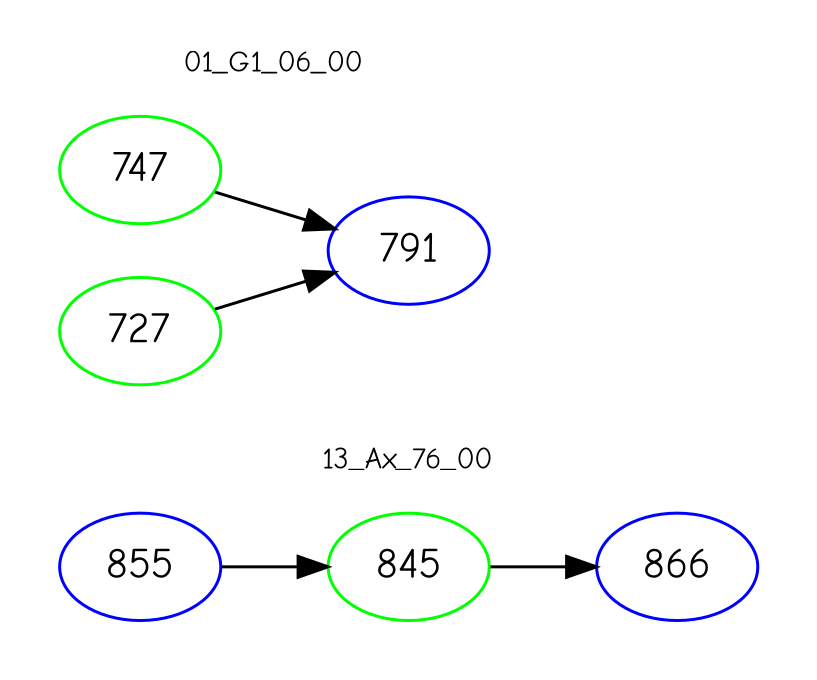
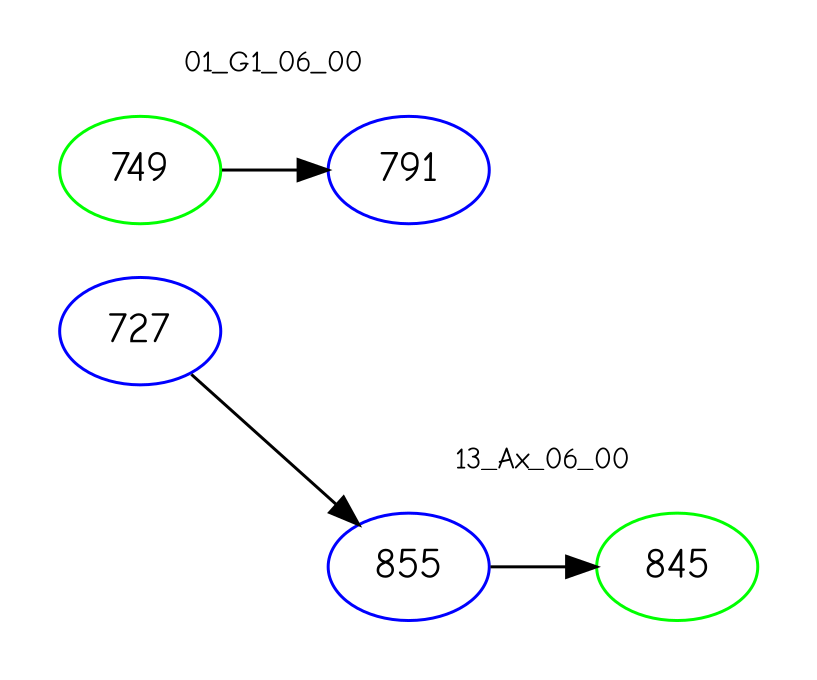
(140, 170) -> (140, 170)
(260, 295) -> (264, 439)
(140, 331) -> (140, 331)
(409, 461) -> (543, 461)
(677, 567) -> none
